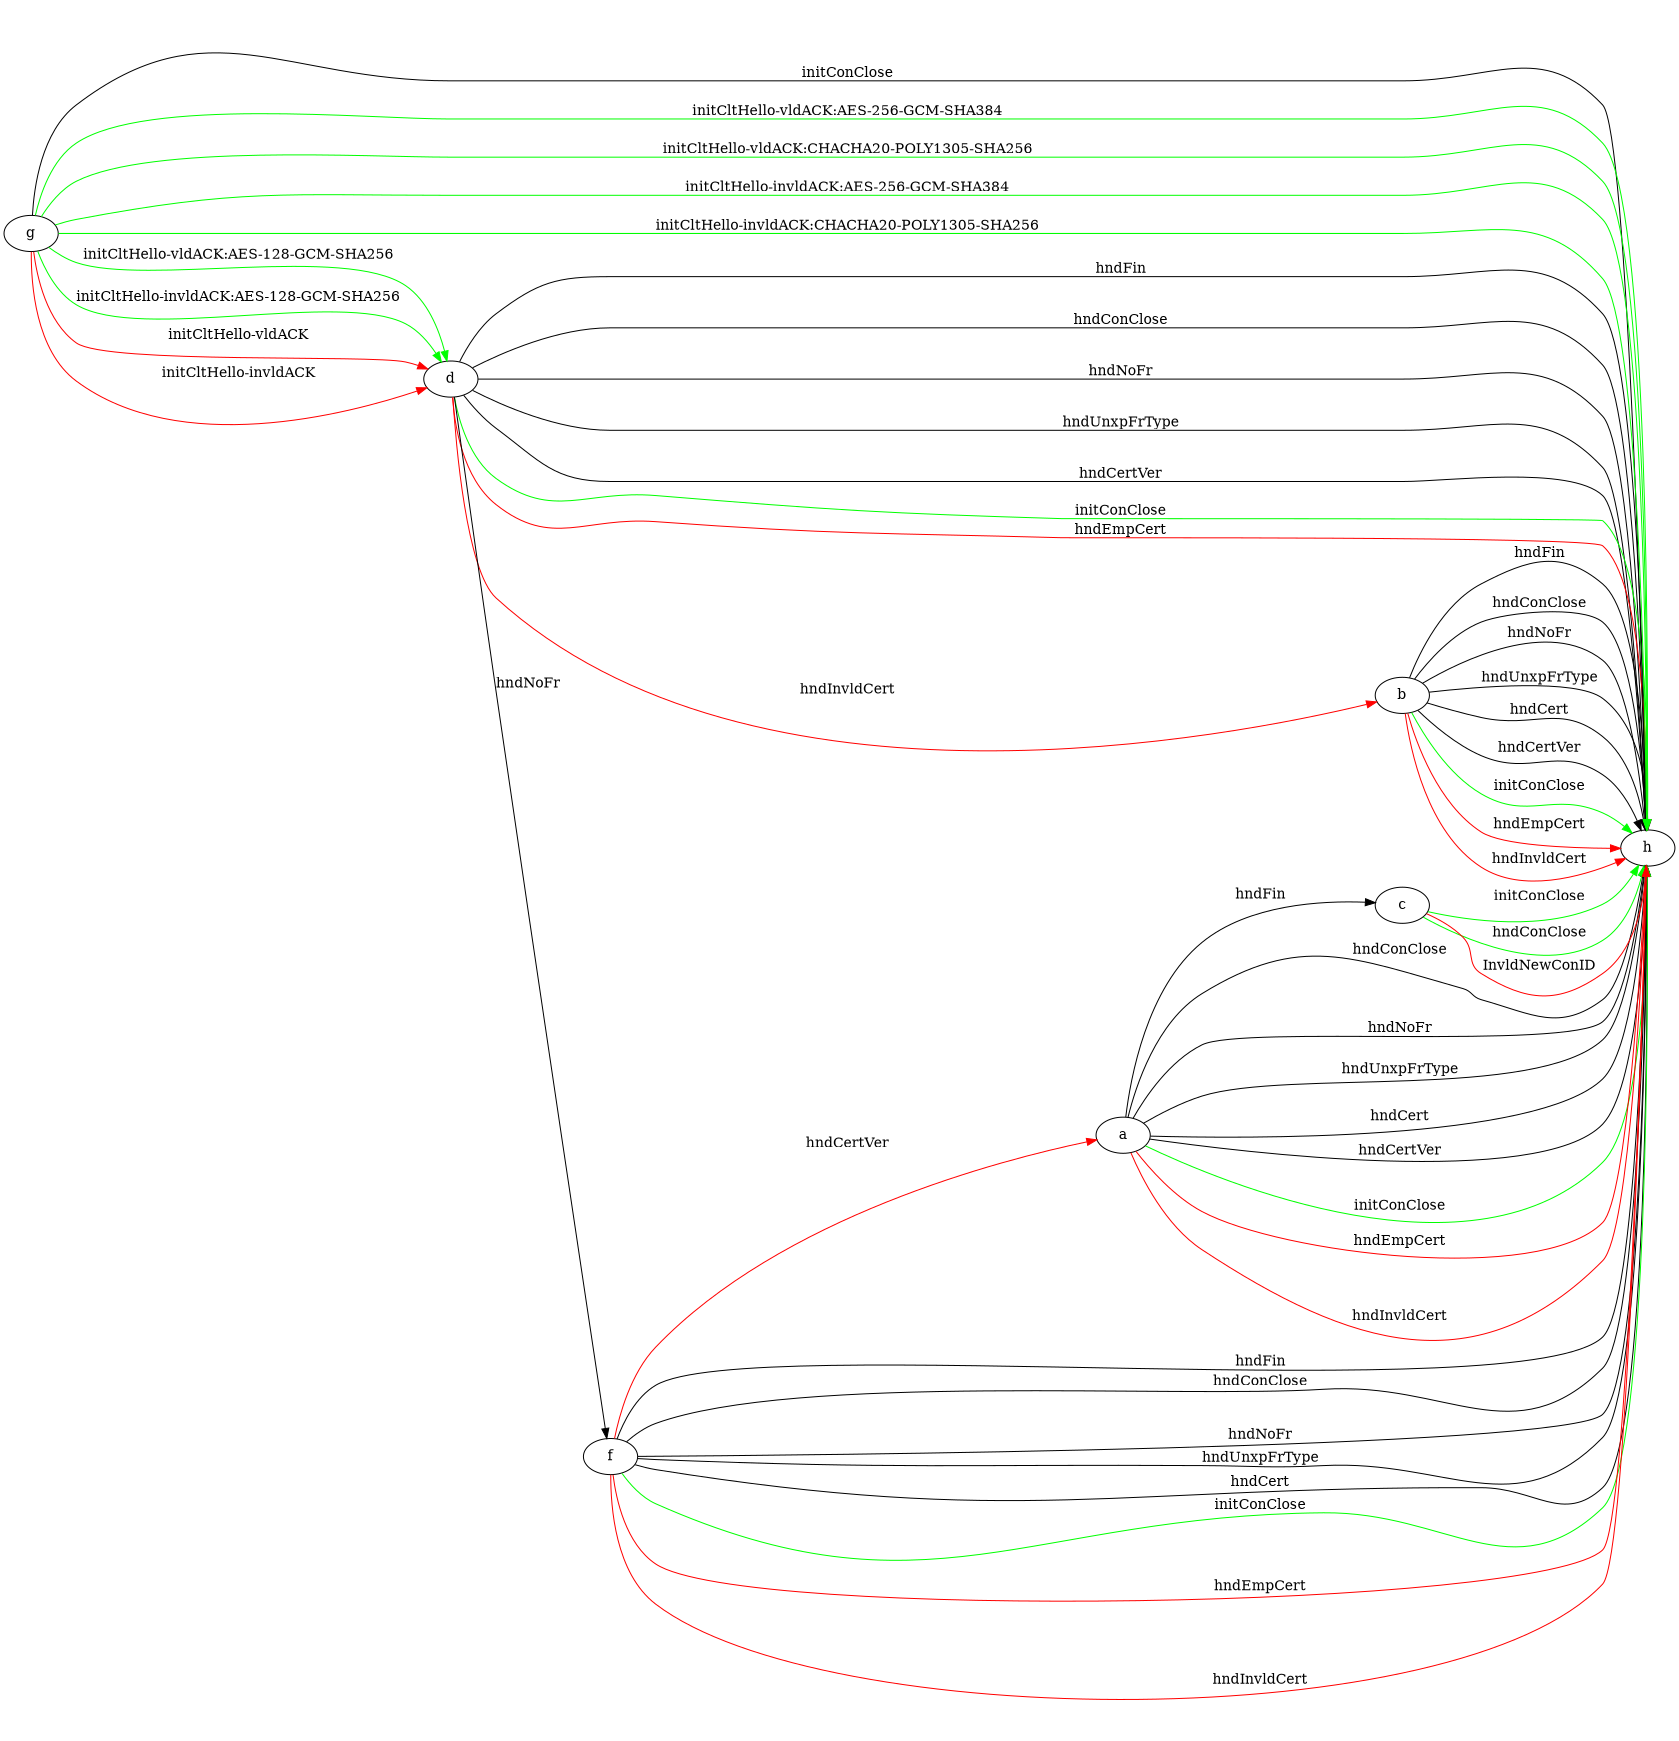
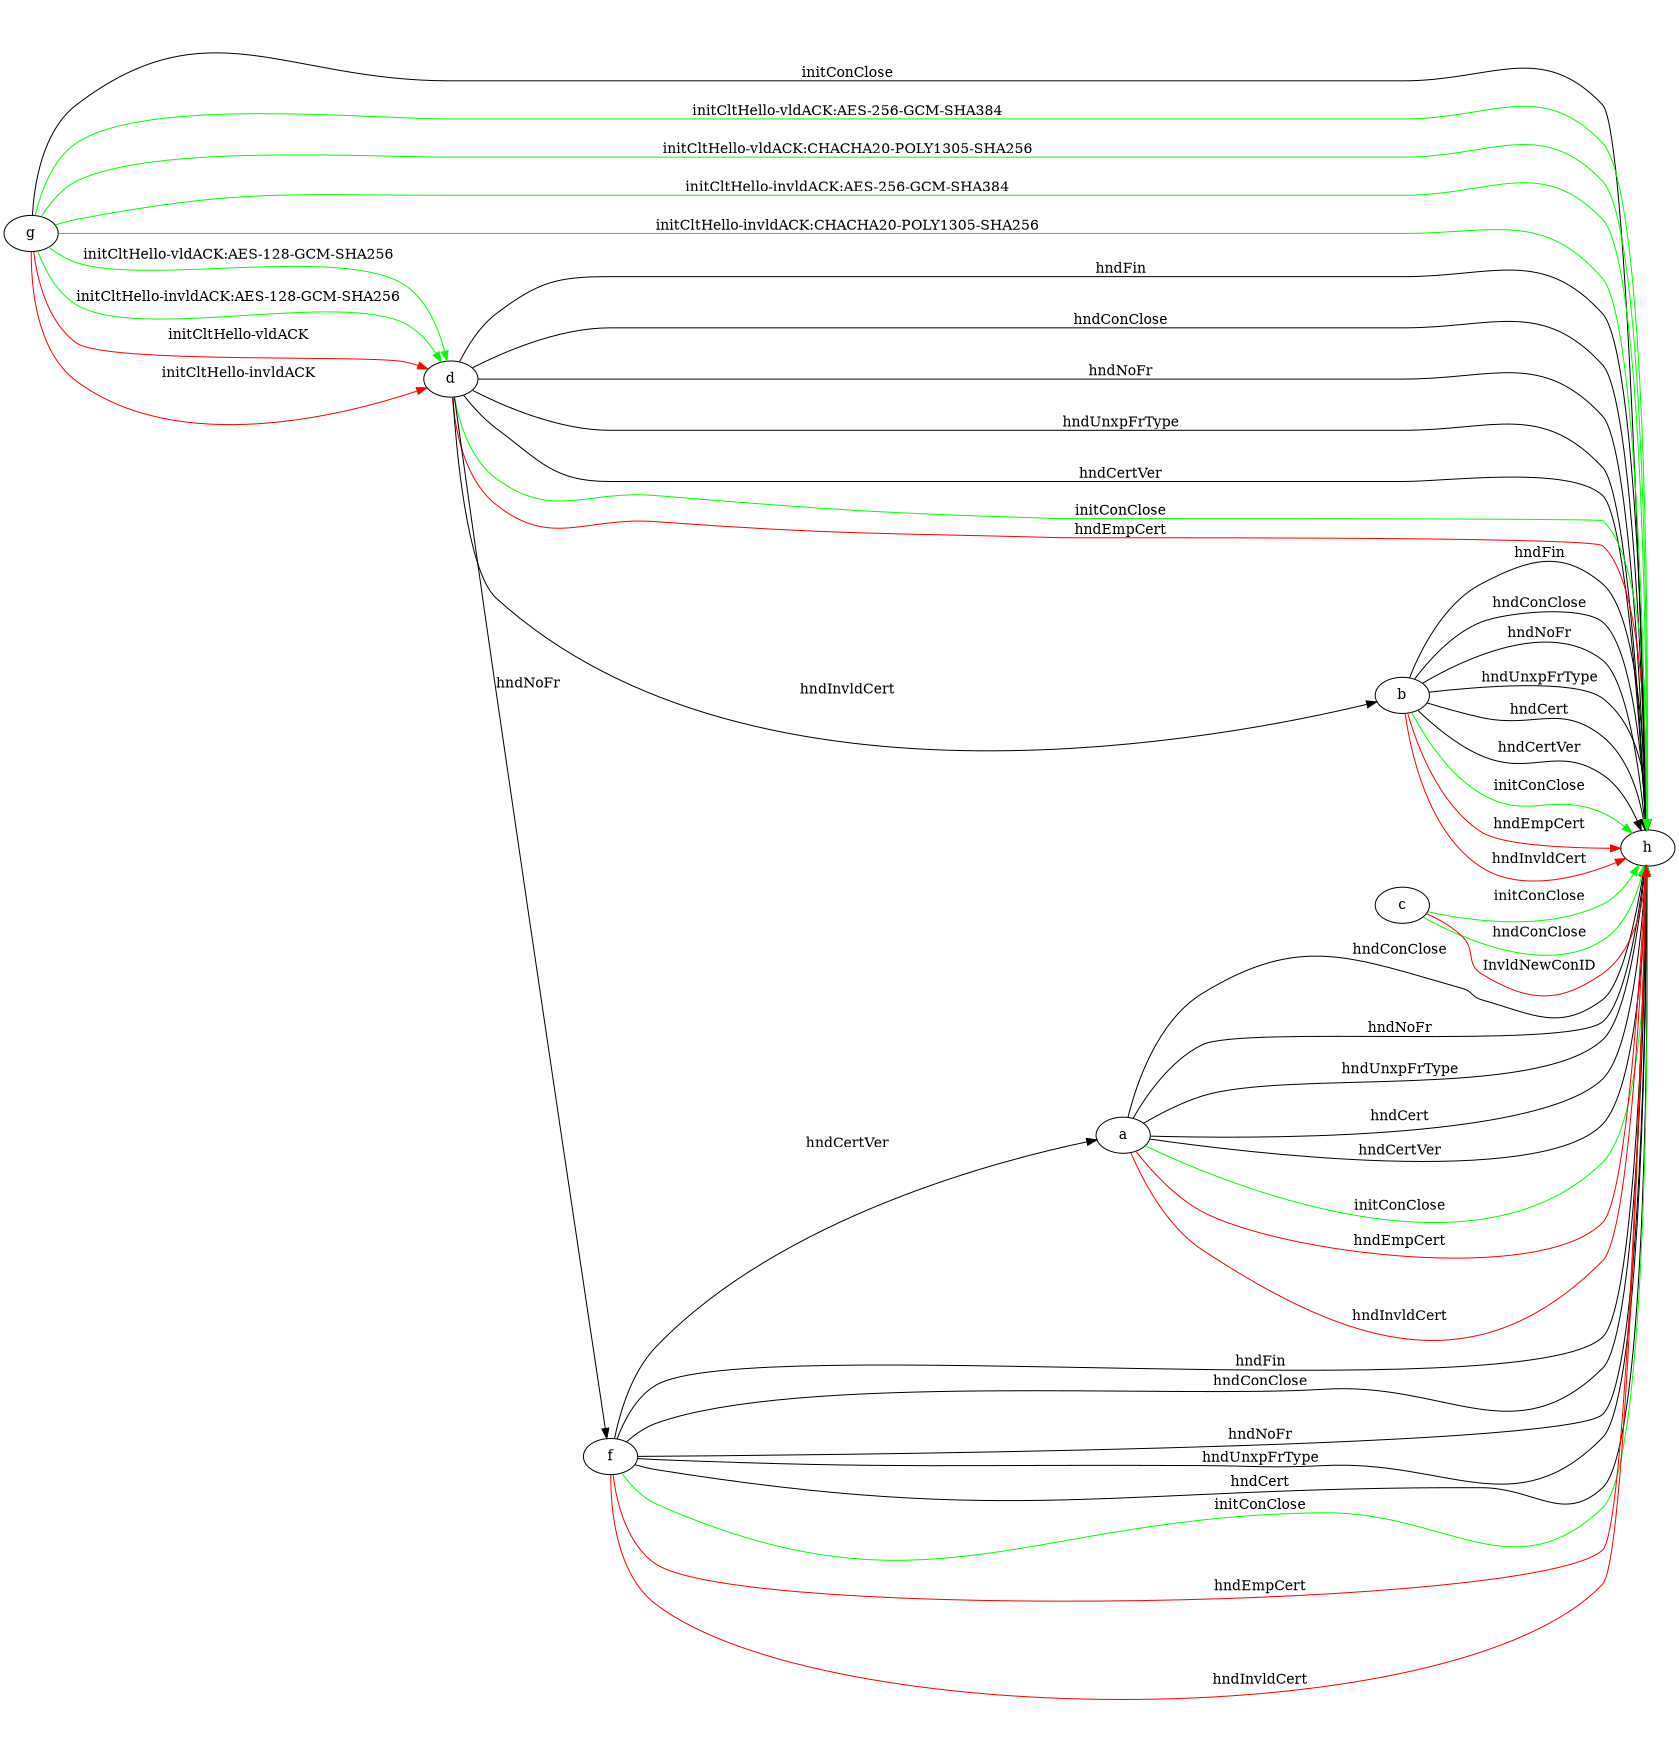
(813, 736) -> (813, 736)
(1194, 951) -> none
(811, 1237) -> (811, 1237)
